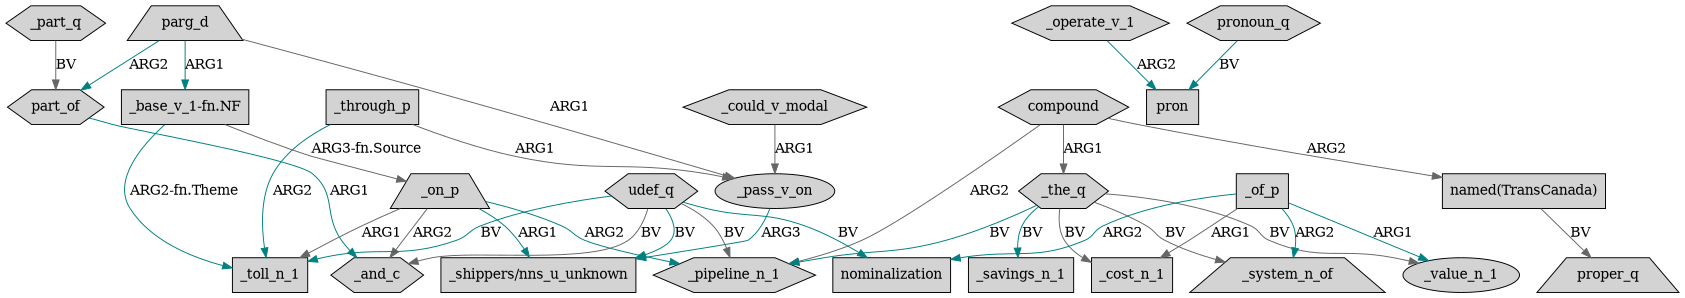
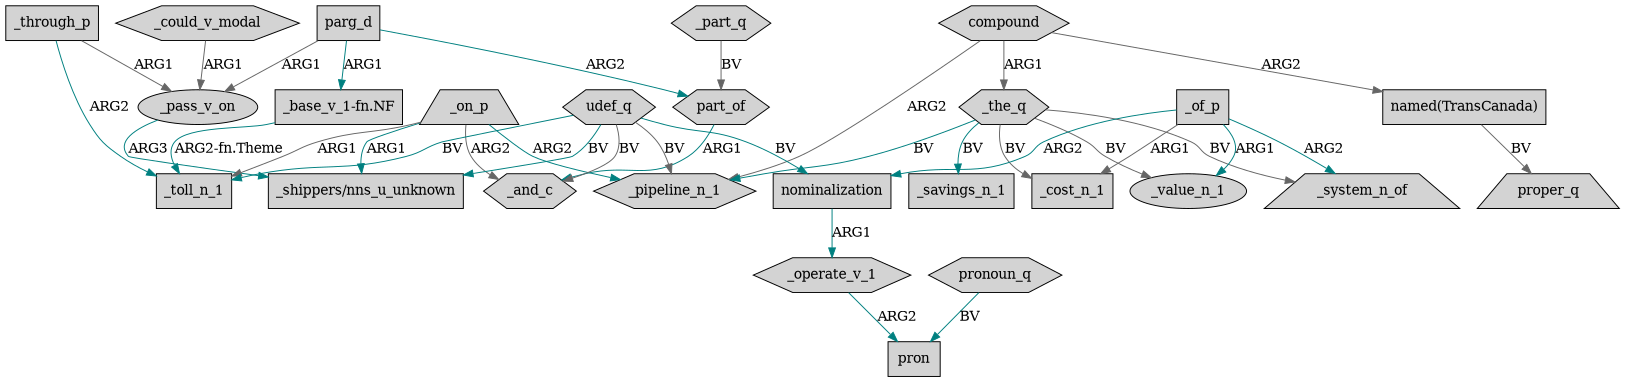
(185, 23) -> (348, 23)
(310, 156) -> none
none -> (832, 228)
